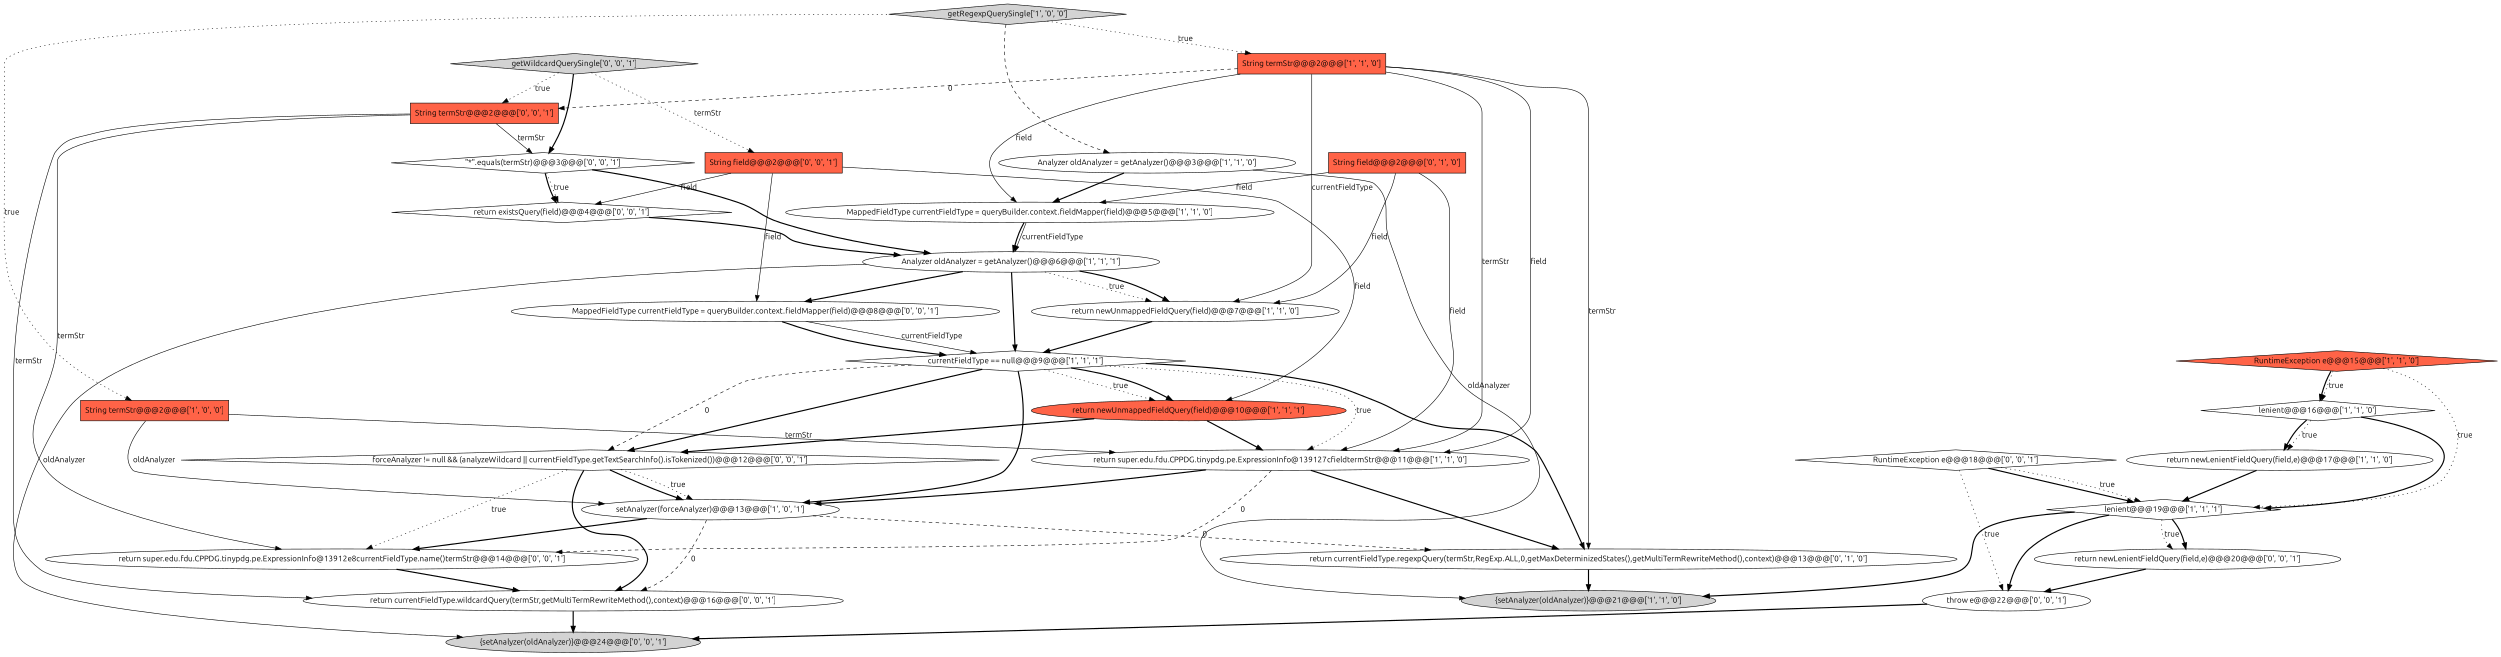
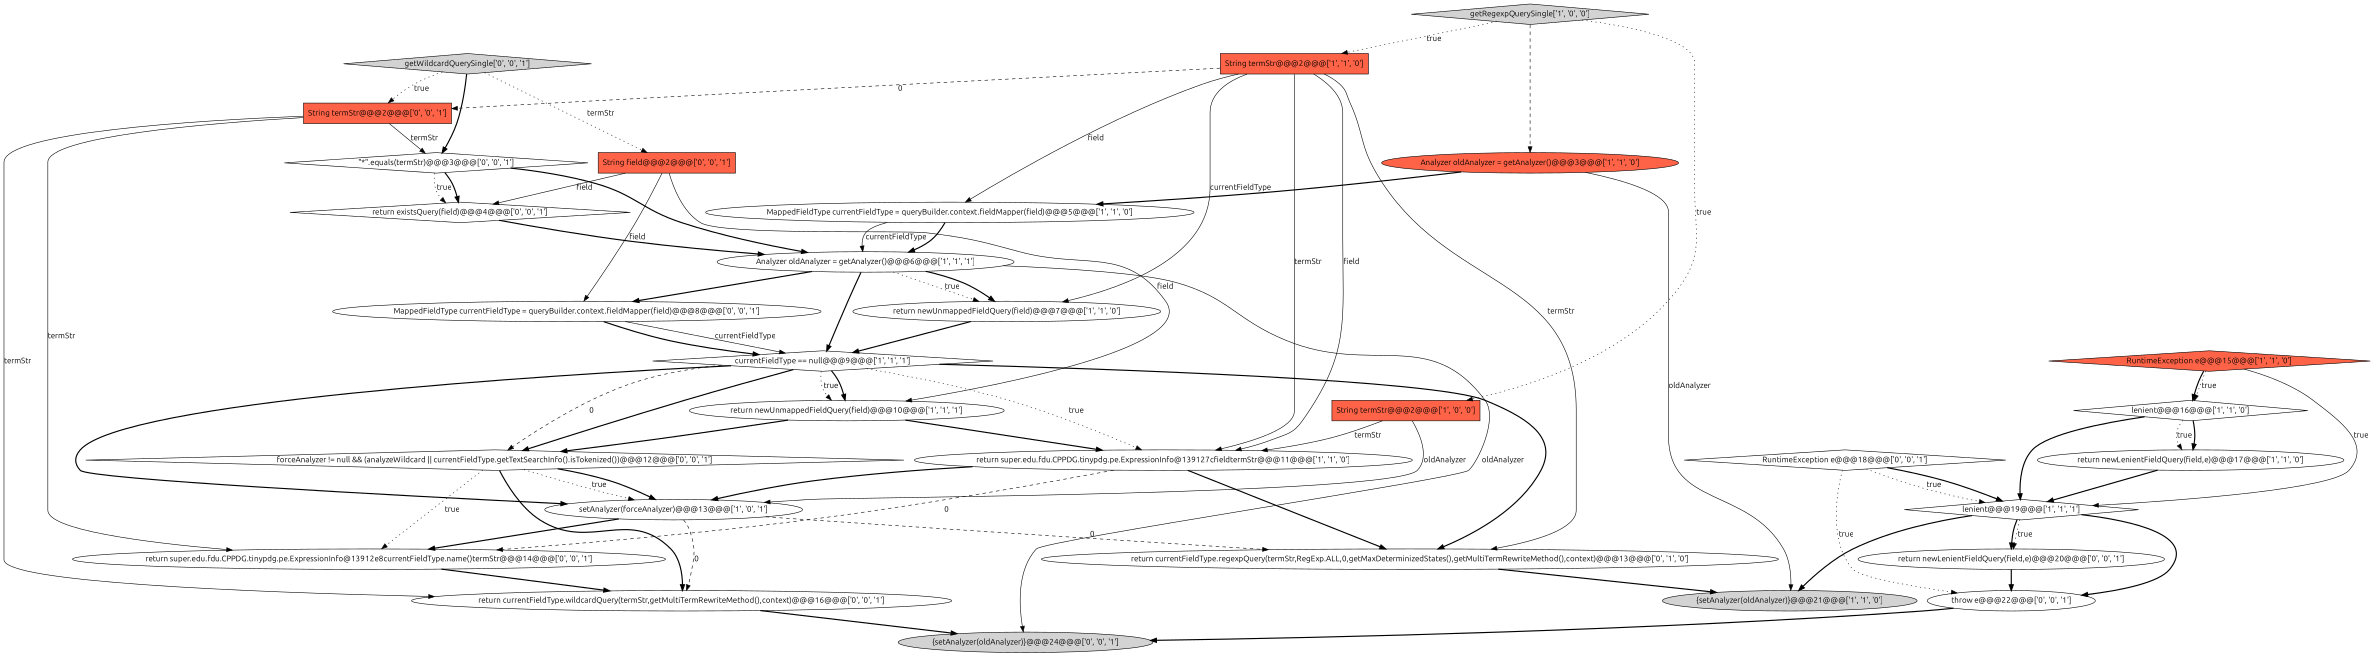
(1147, 163) -> (1530, 163)
(1397, 163) -> none
(1189, 411) -> (847, 411)
(2428, 487) -> (2308, 484)
